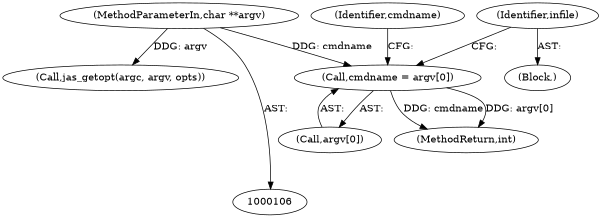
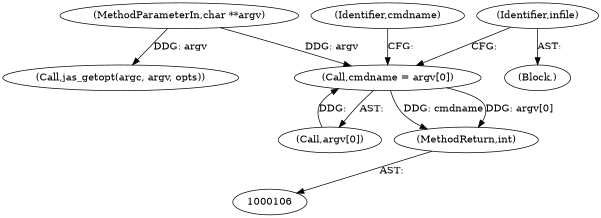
(332, 47) -> (332, 47)
(259, 95) -> (368, 171)
(334, 109) -> (334, 109)
